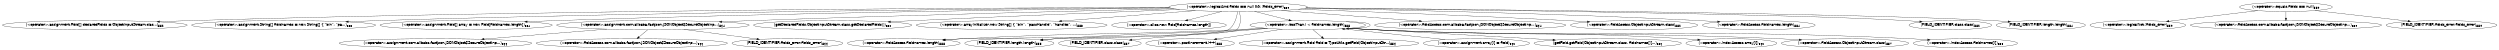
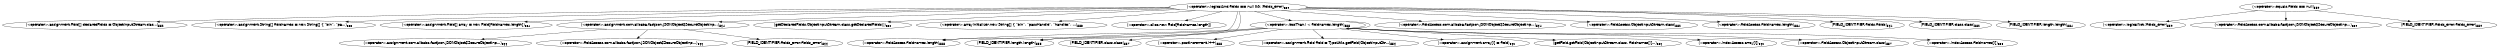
none -> (1862, 25)
(1395, 34) -> (1390, 34)
